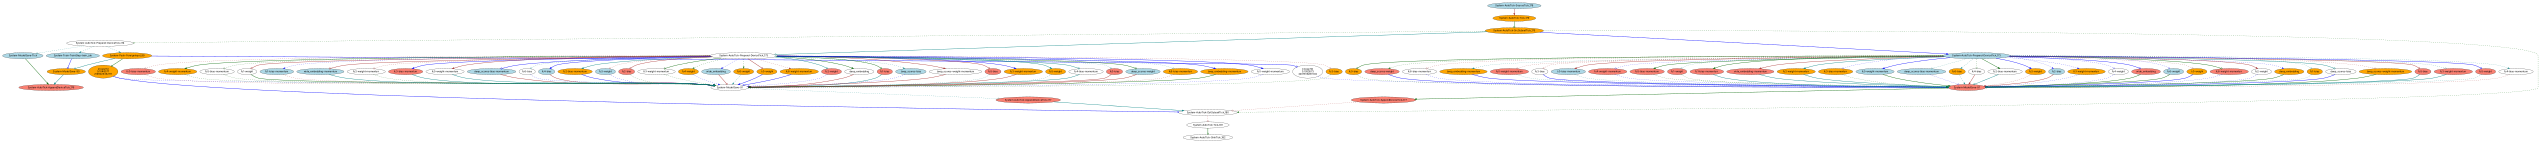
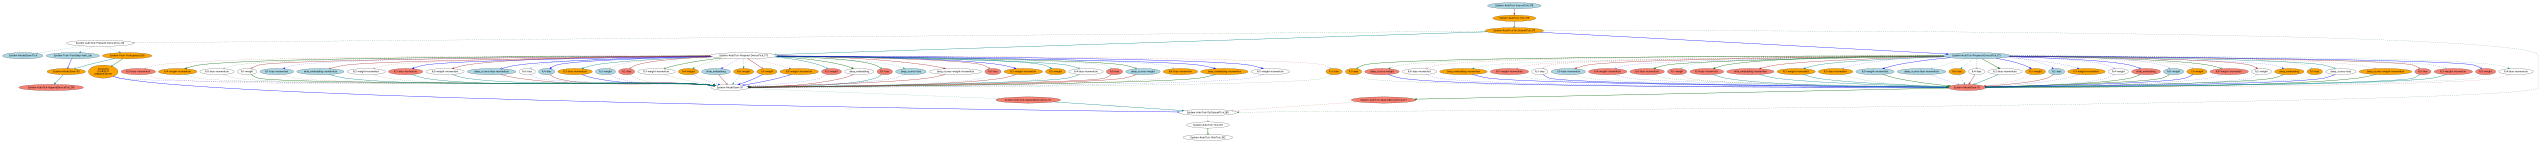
(36, 71) -> none
(1308, 72) -> none
